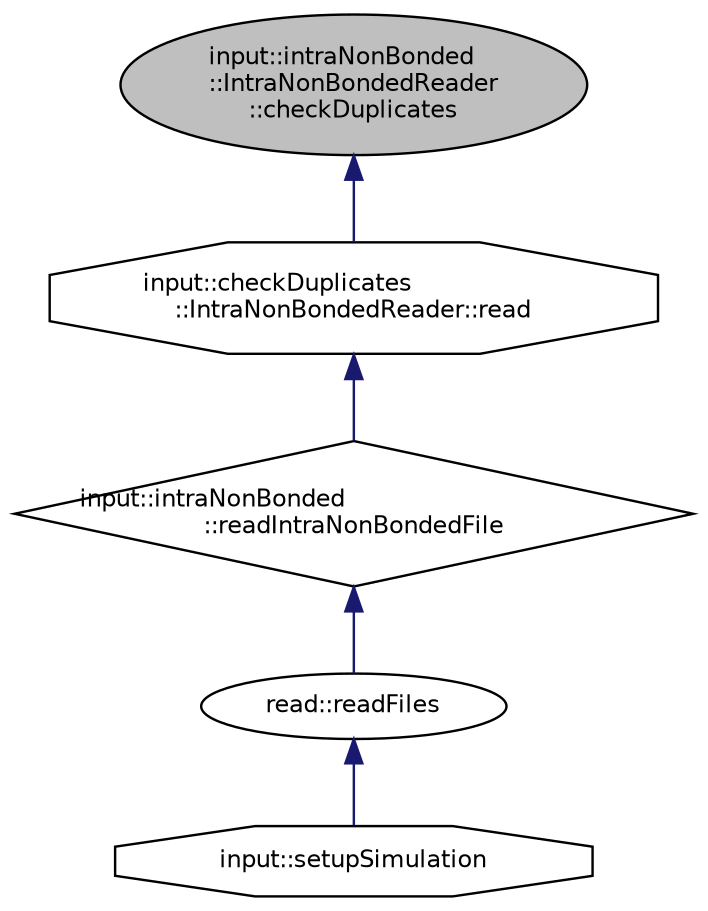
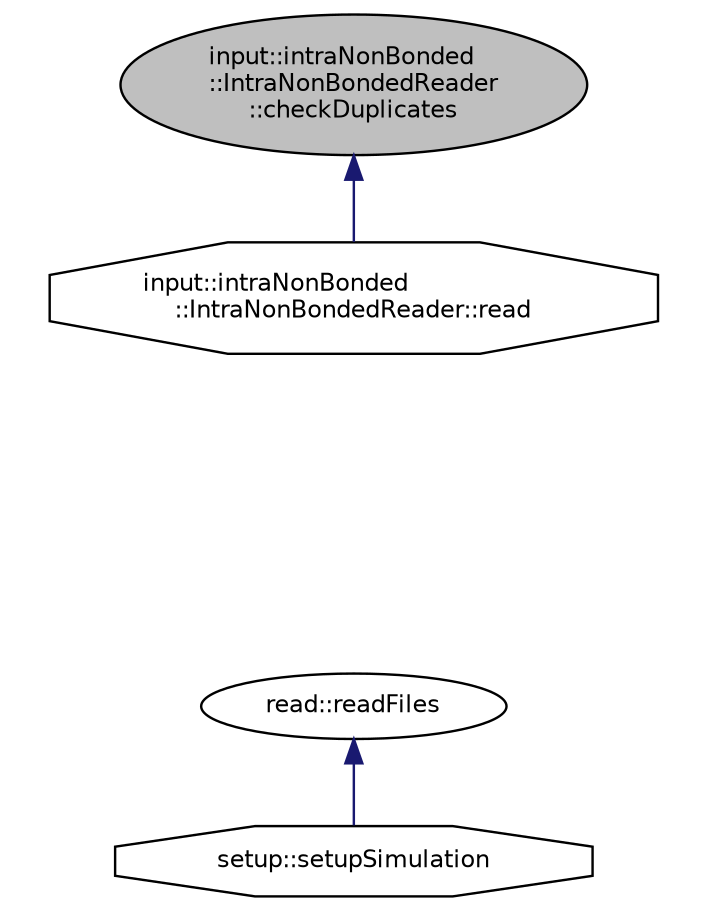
(354, 298) -> (354, 298)
(354, 514) -> none
(354, 861) -> (354, 861)
